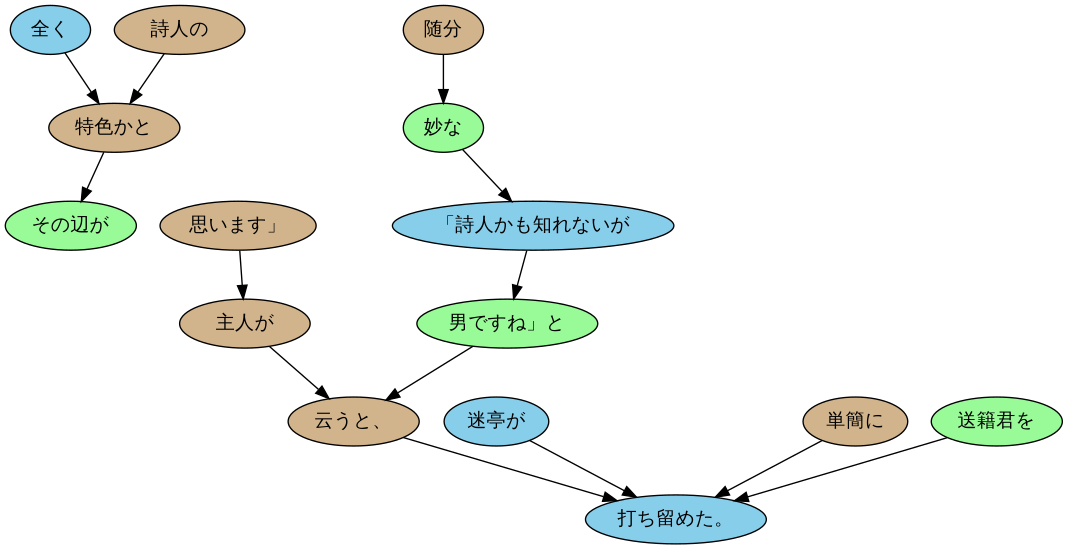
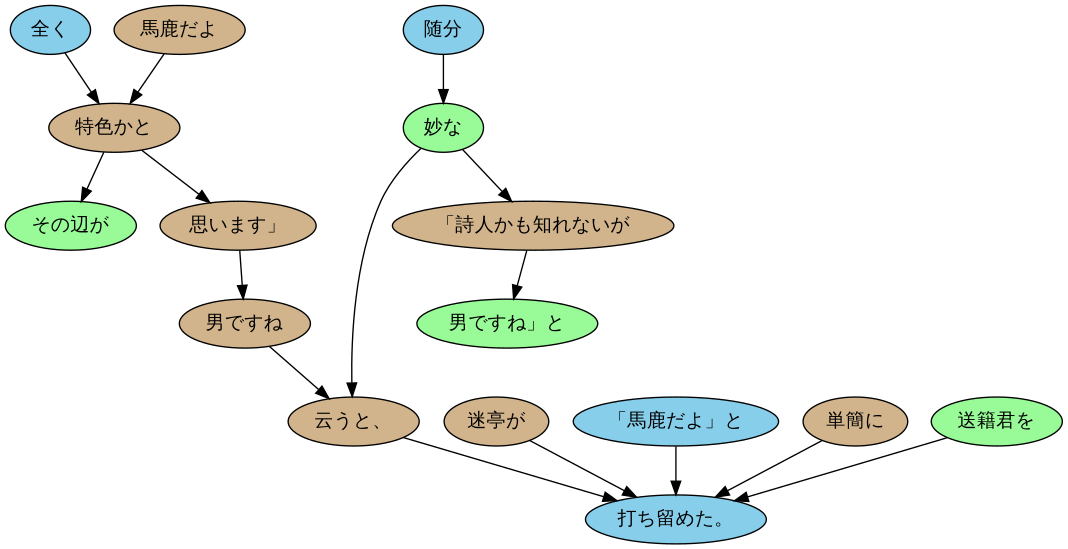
(180, 30) -> (180, 30)
(443, 30) -> (443, 30)
none -> (170, 172)
(533, 226) -> (533, 226)
(245, 324) -> (245, 324)
(435, 370) -> (363, 257)
(496, 422) -> (496, 422)
none -> (676, 422)
